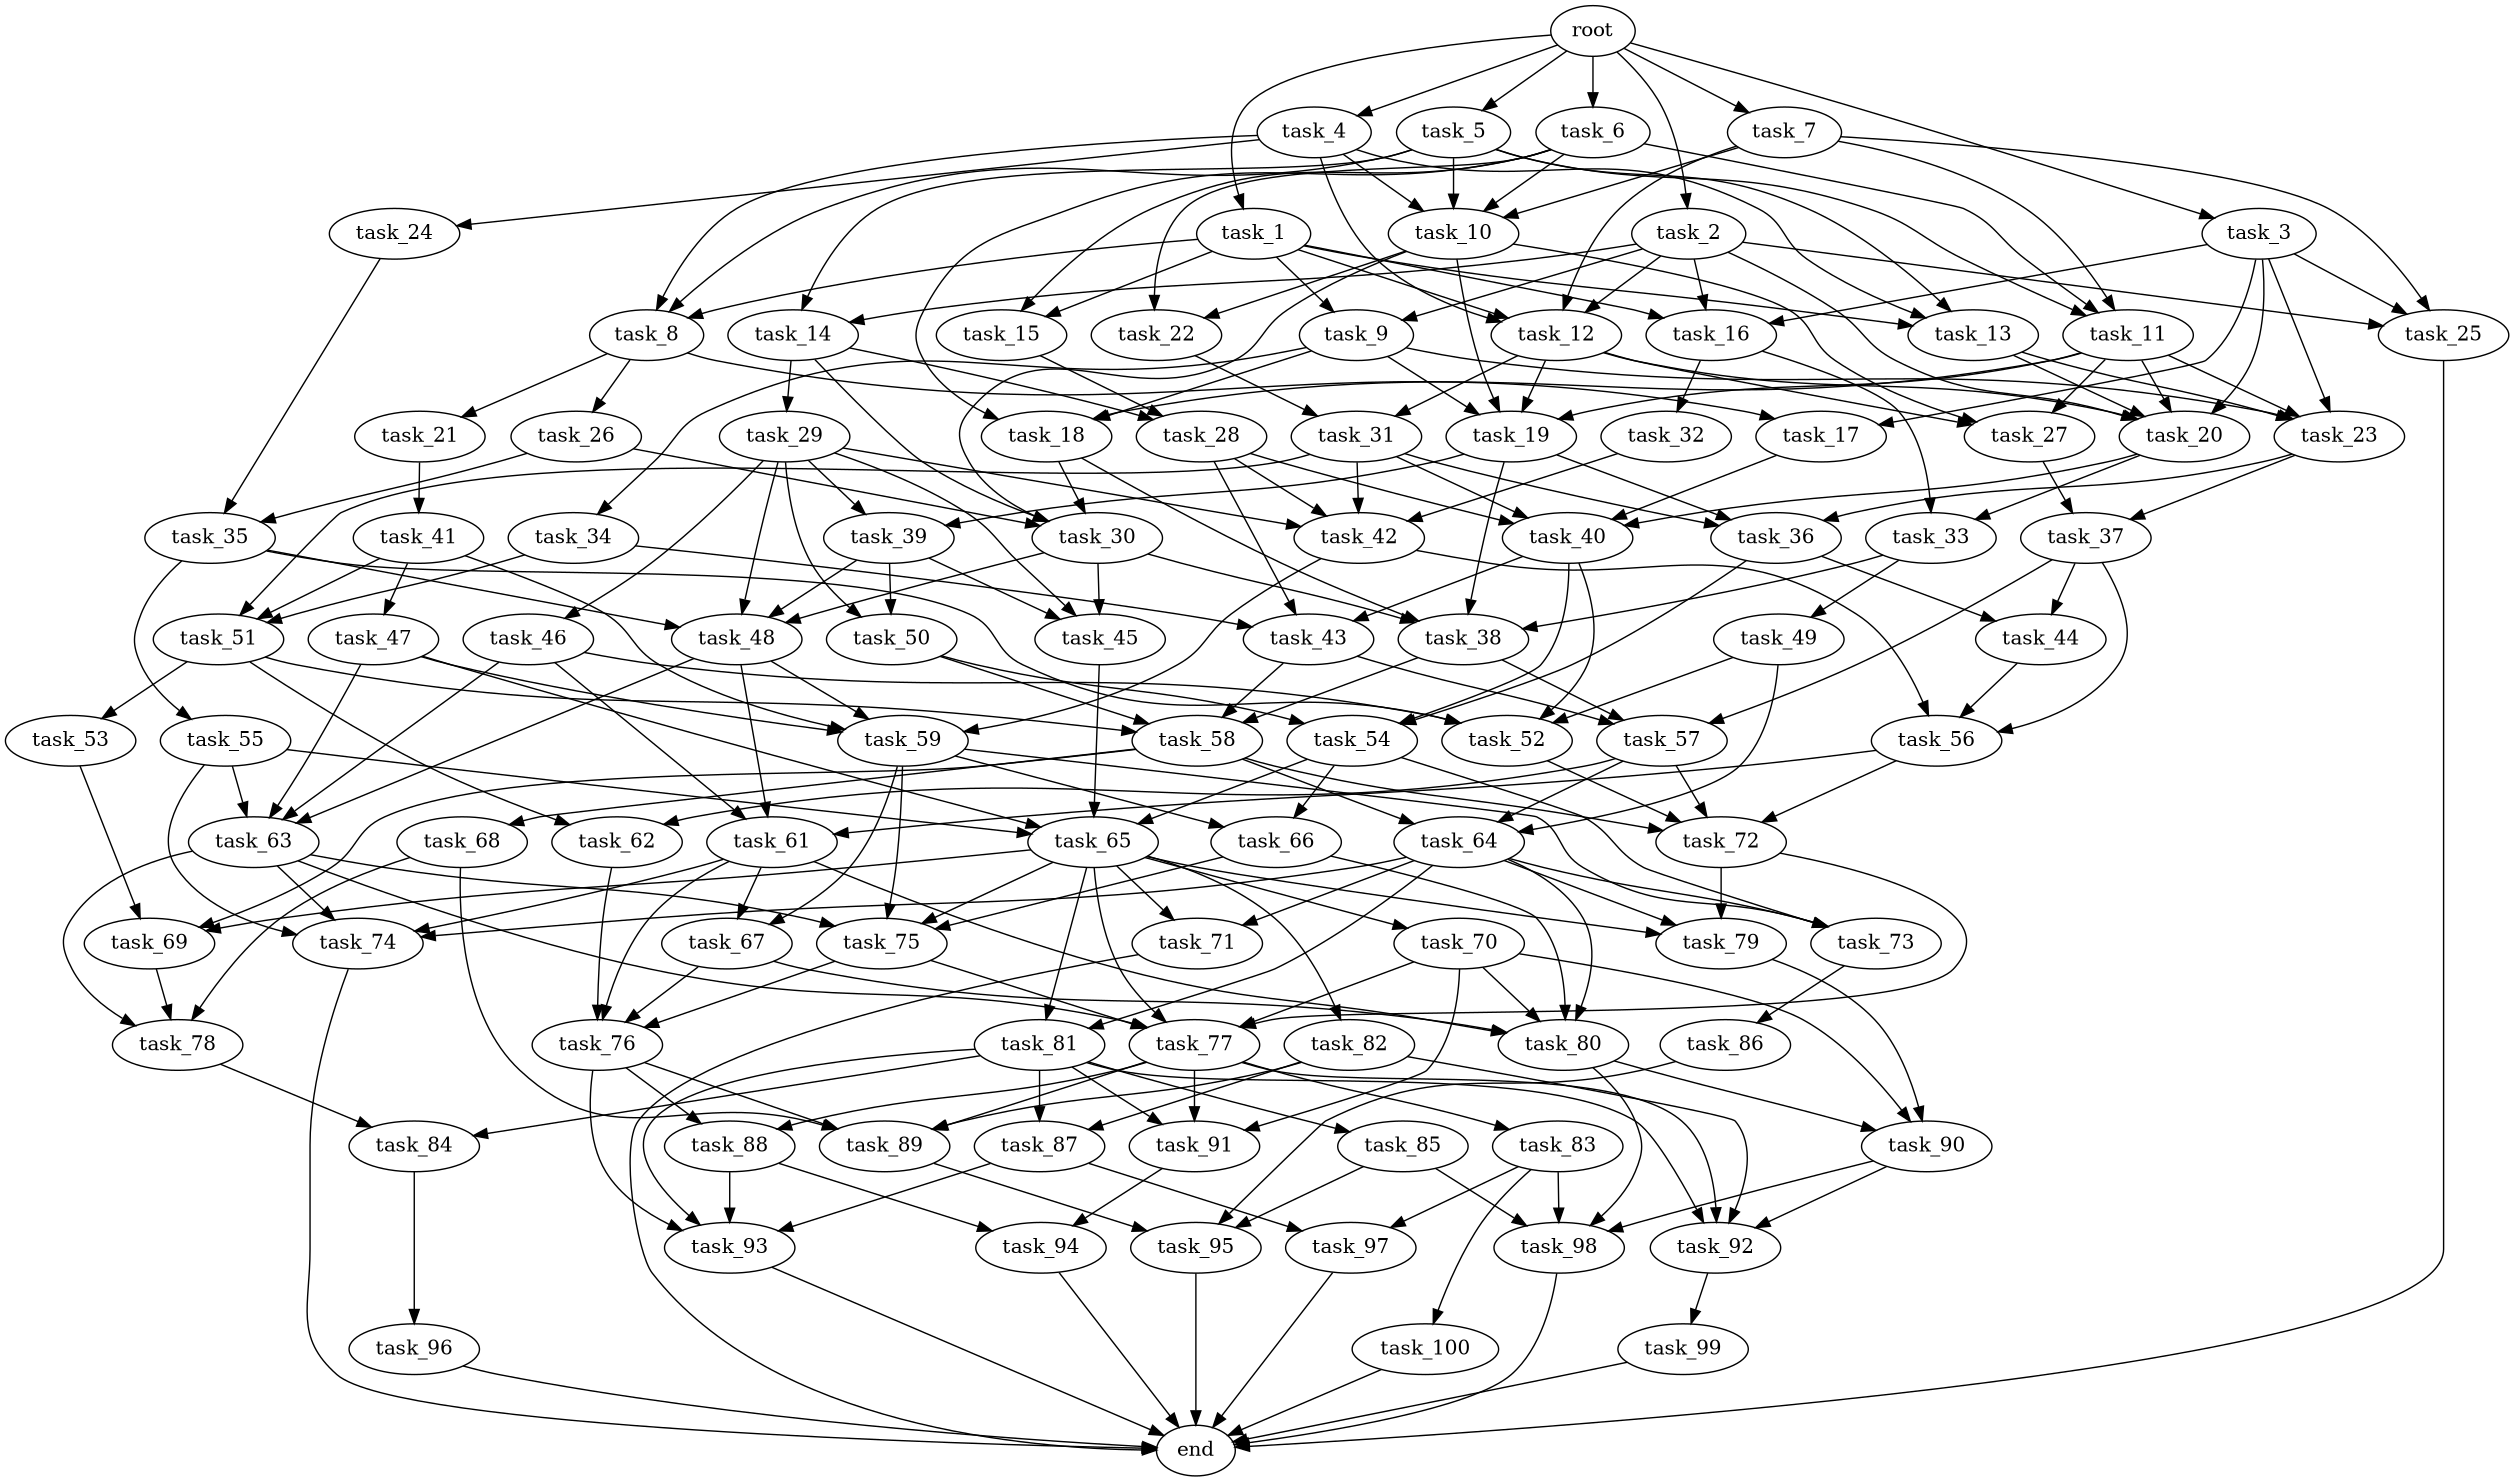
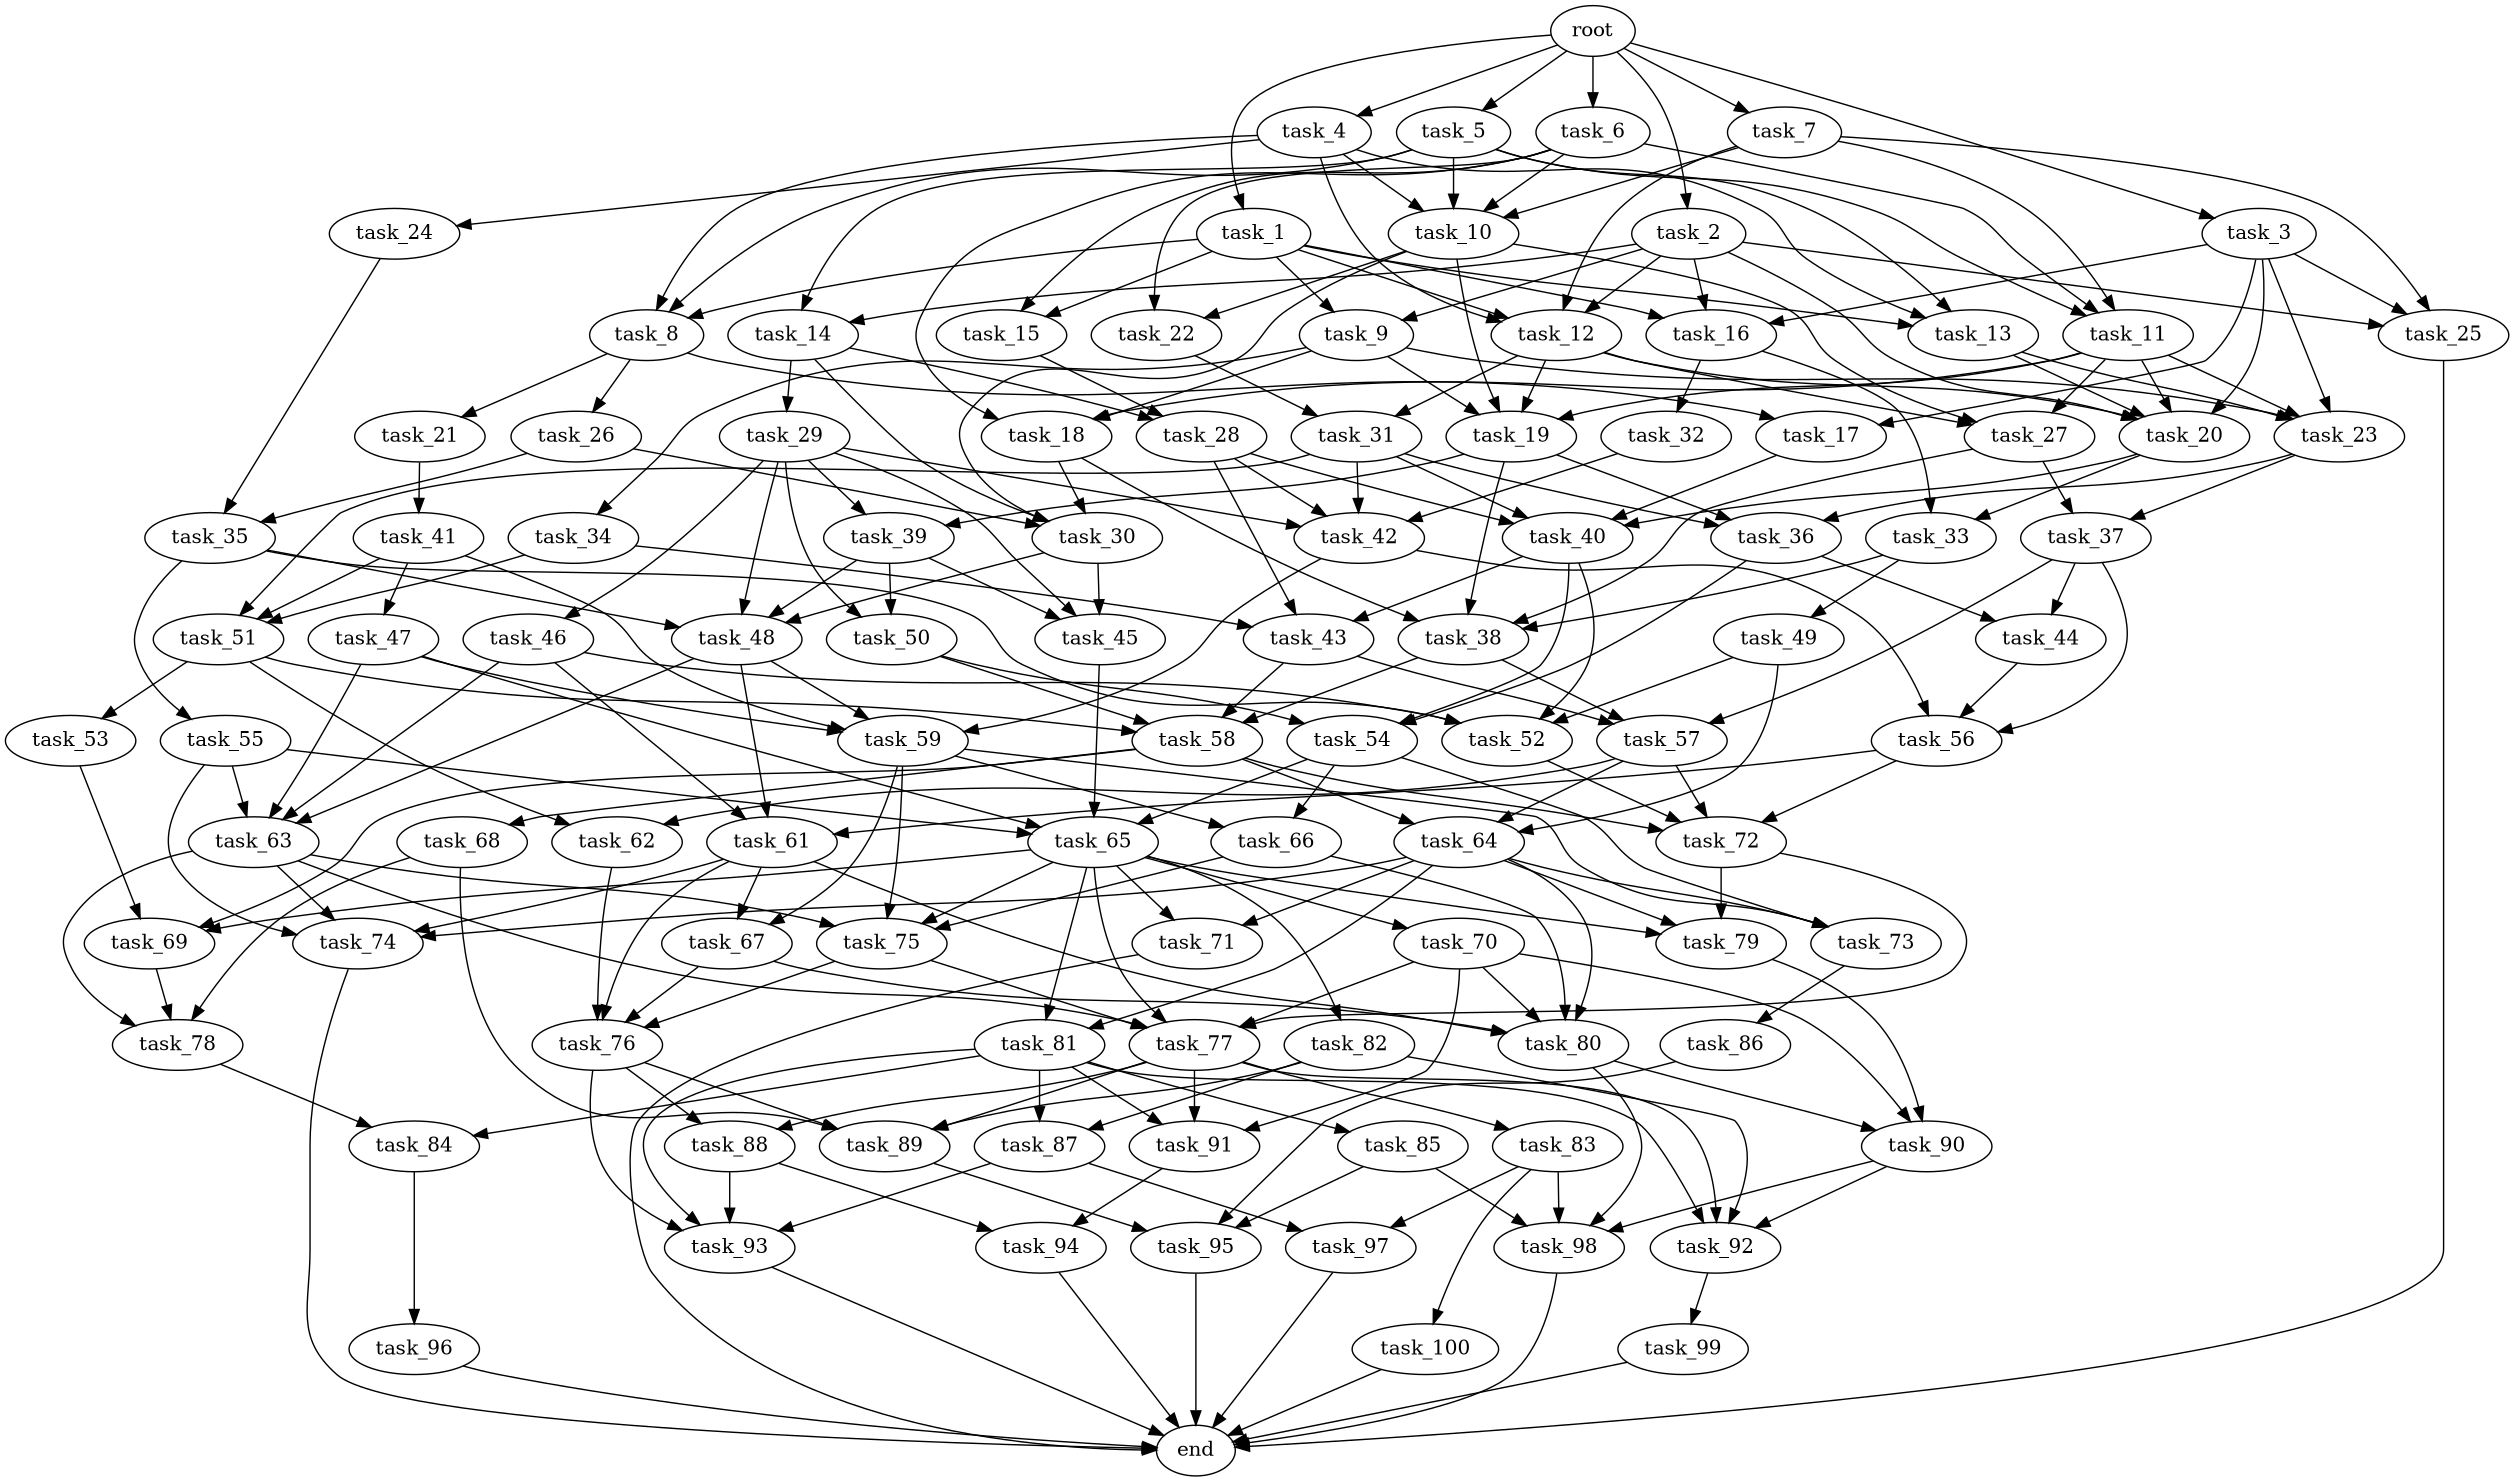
(1256, 582) -> (1759, 495)
